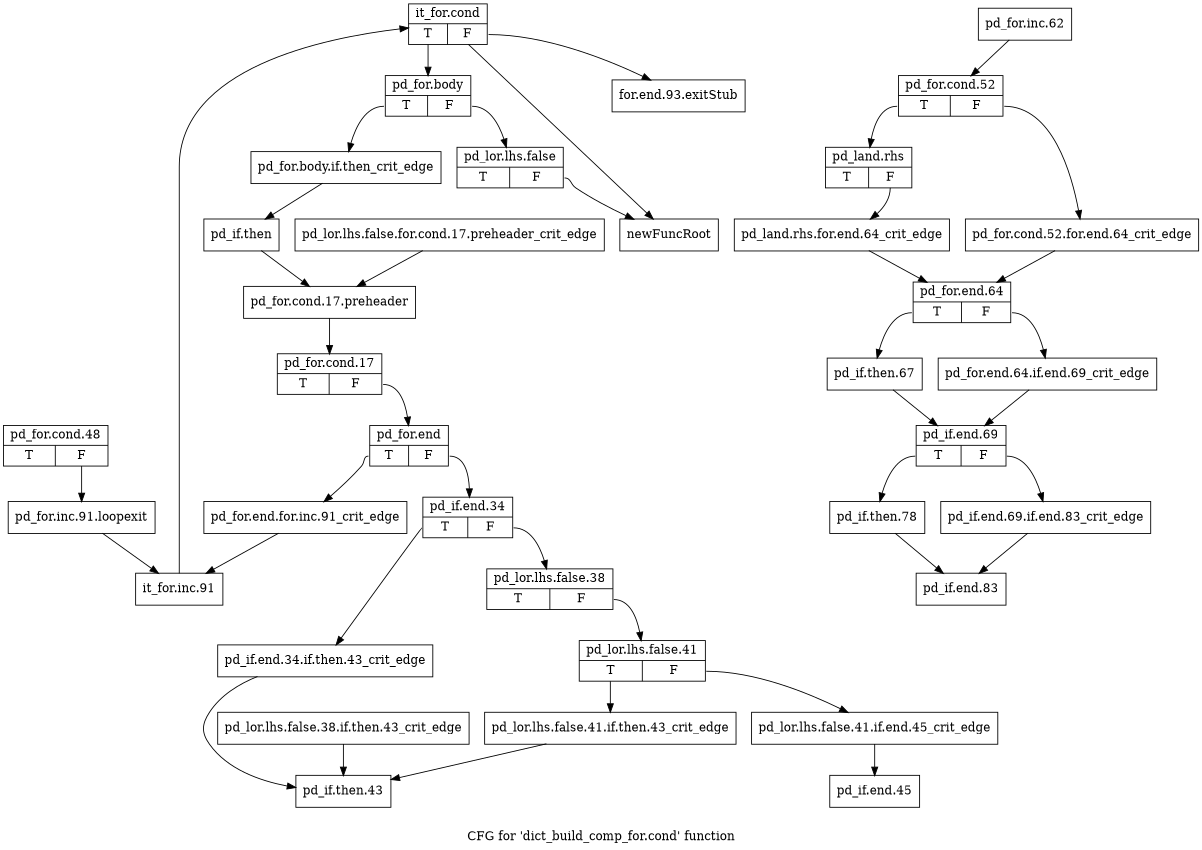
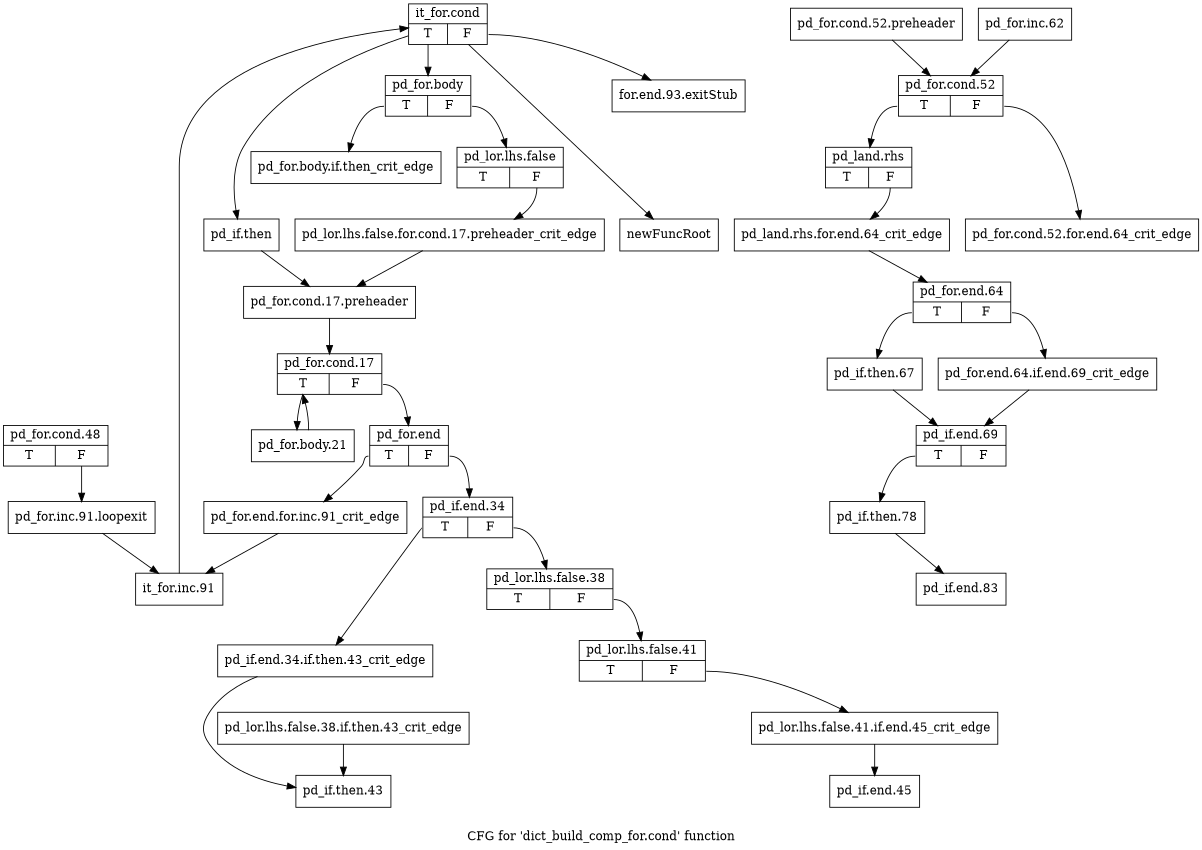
none -> (876, 24)
(298, 199) -> (289, 96)
(594, 199) -> (533, 203)
(1030, 264) -> none
none -> (303, 446)
(1046, 517) -> none
(610, 728) -> none
